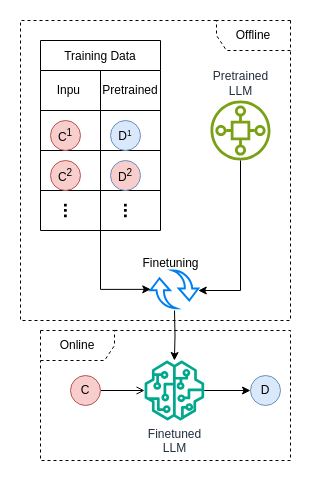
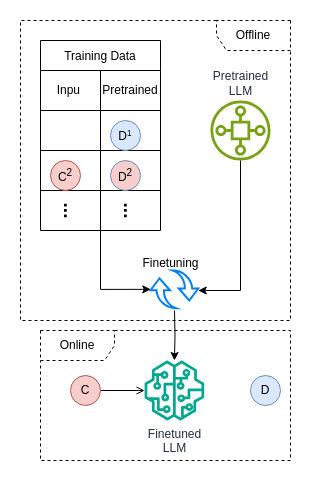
(66, 136) -> none
(224, 391) -> none
